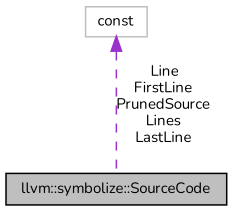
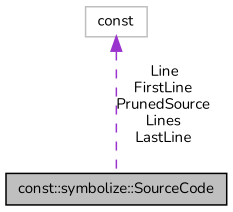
(116, 189) -> (116, 189)
